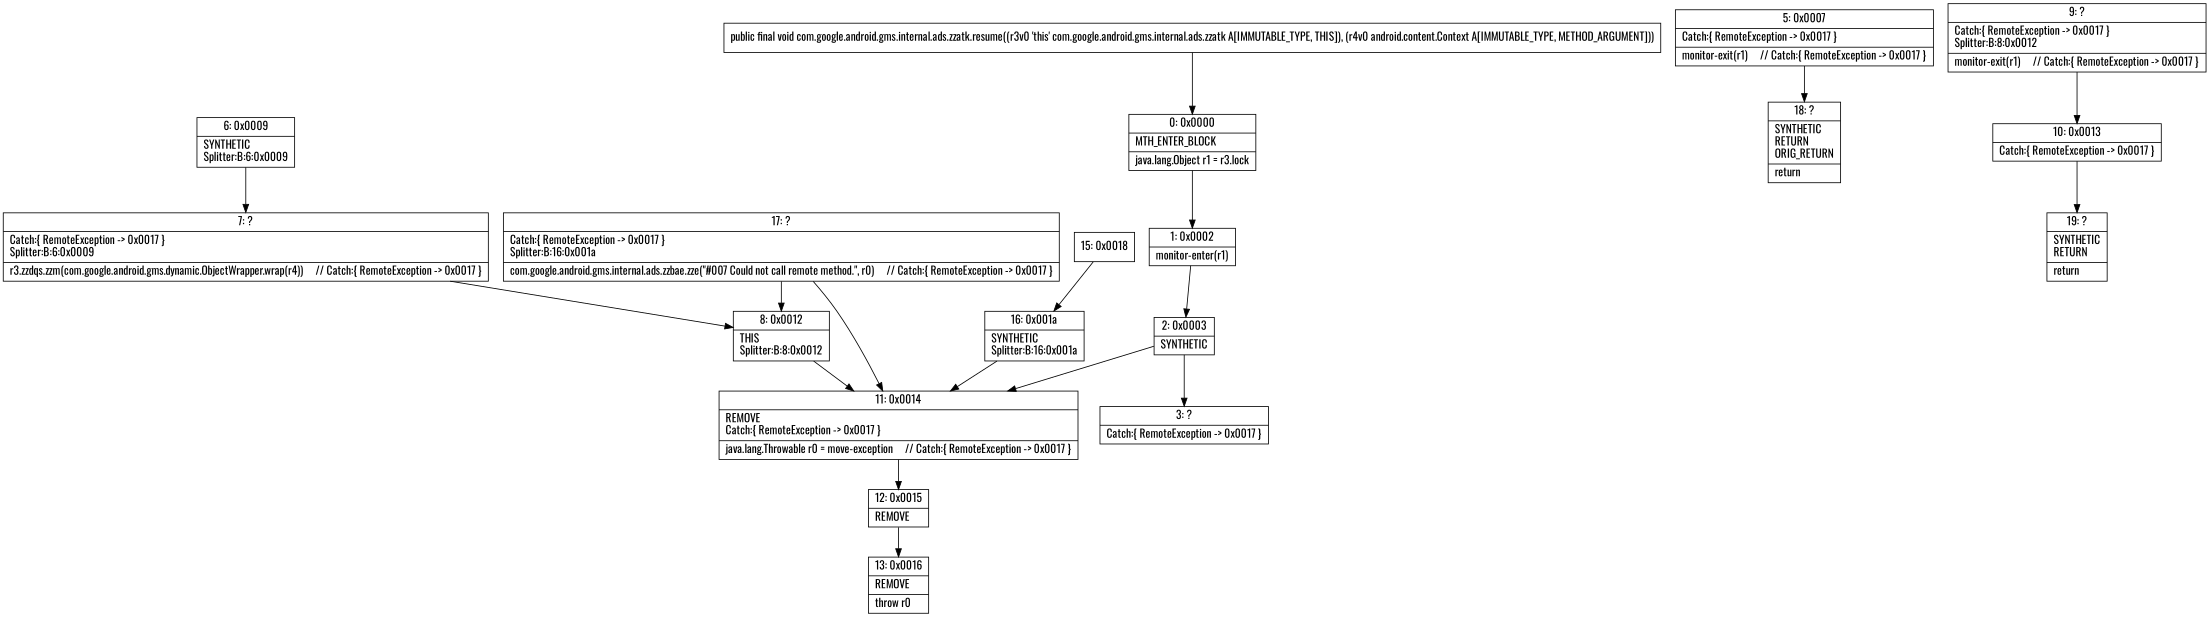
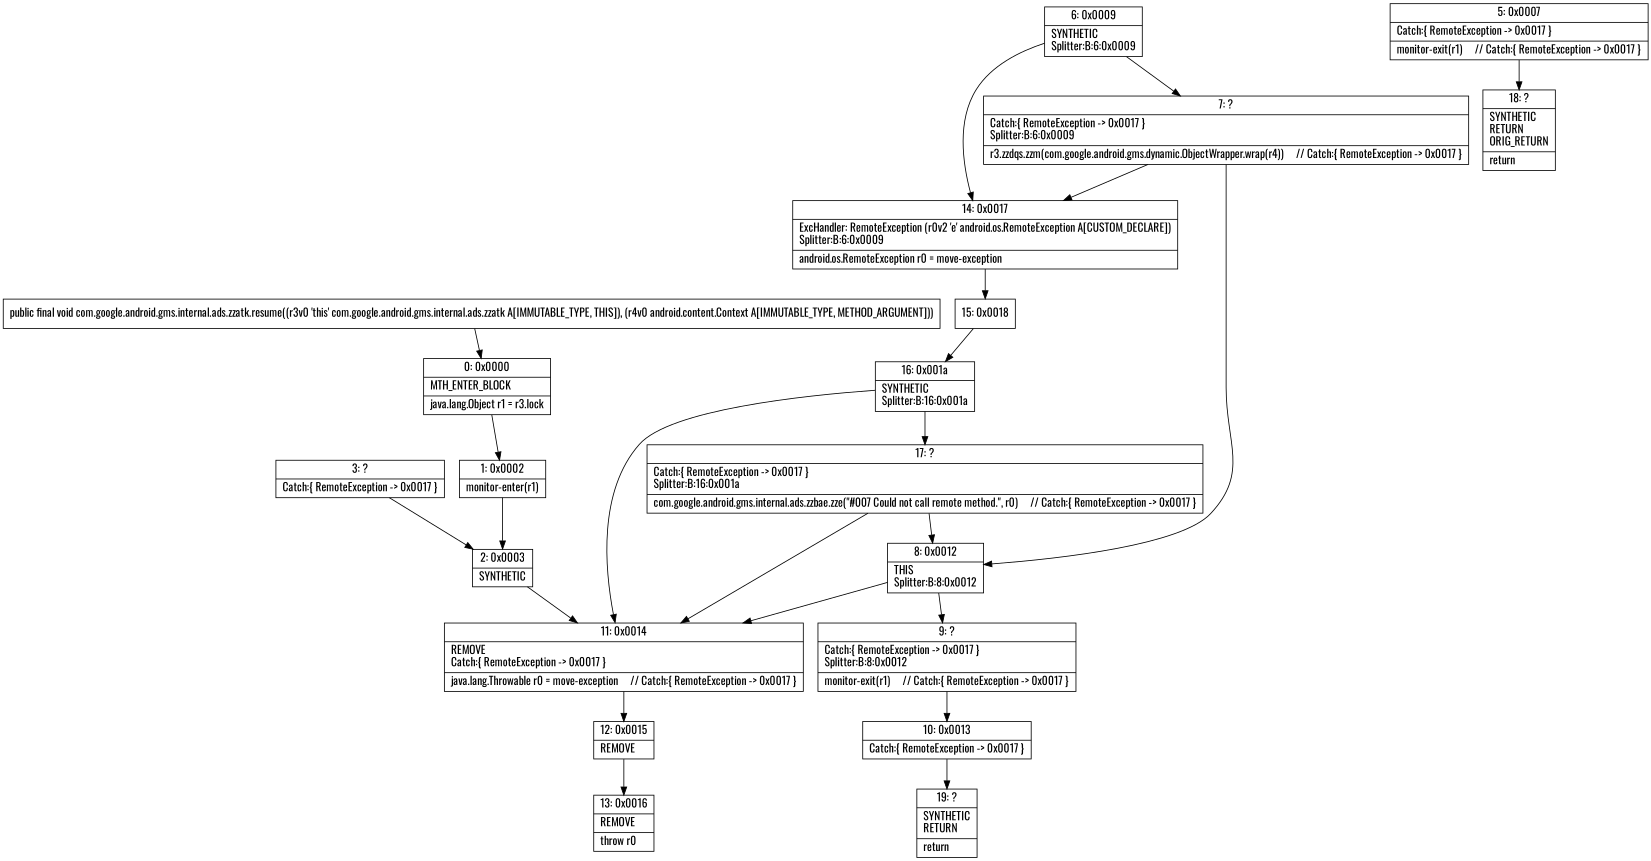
none -> (985, 235)
(1184, 376) -> (428, 521)
none -> (925, 424)
none -> (940, 604)
